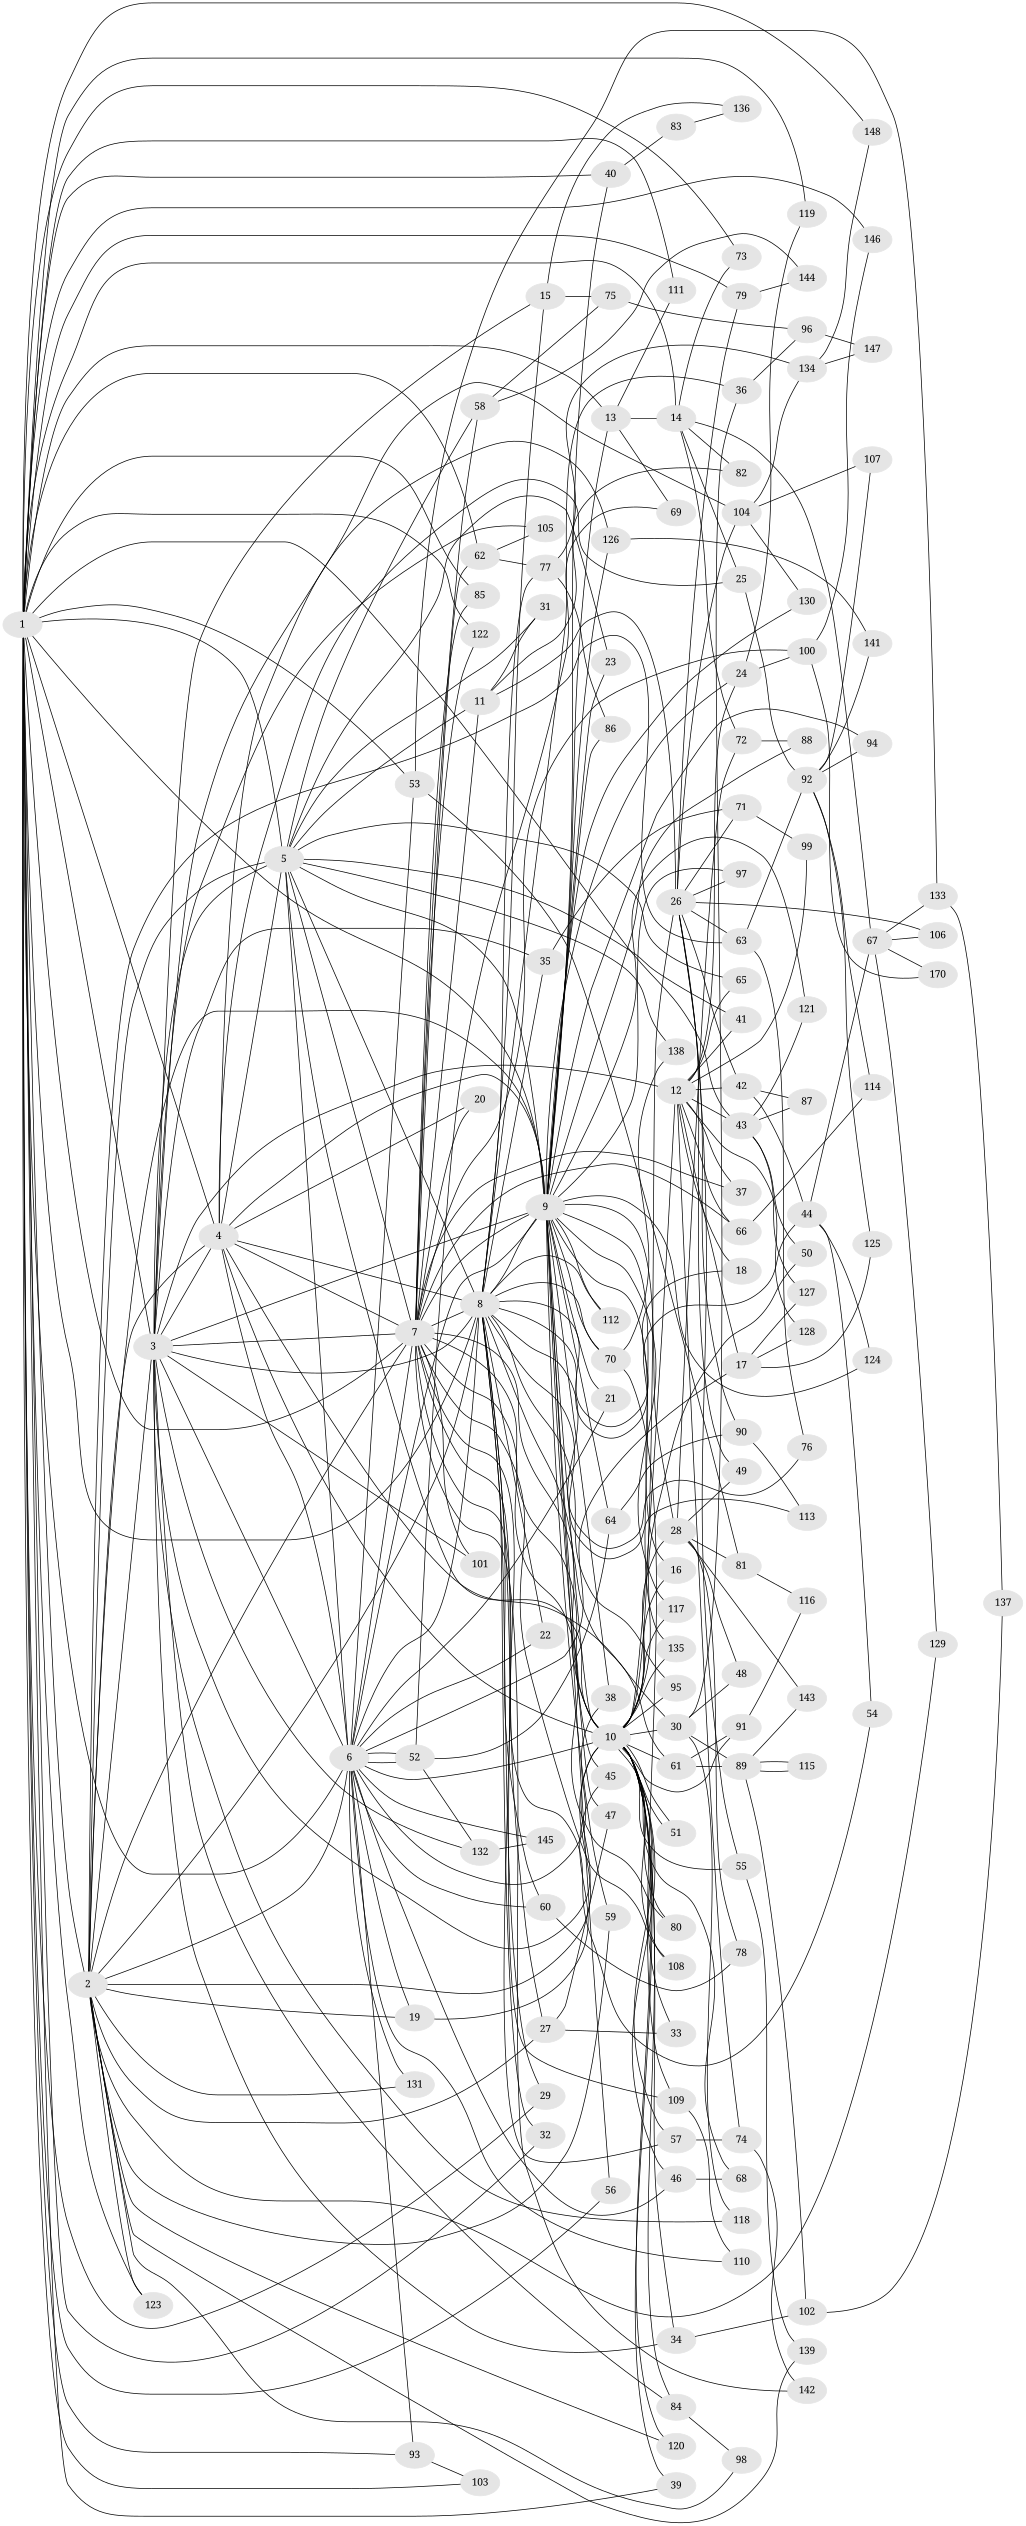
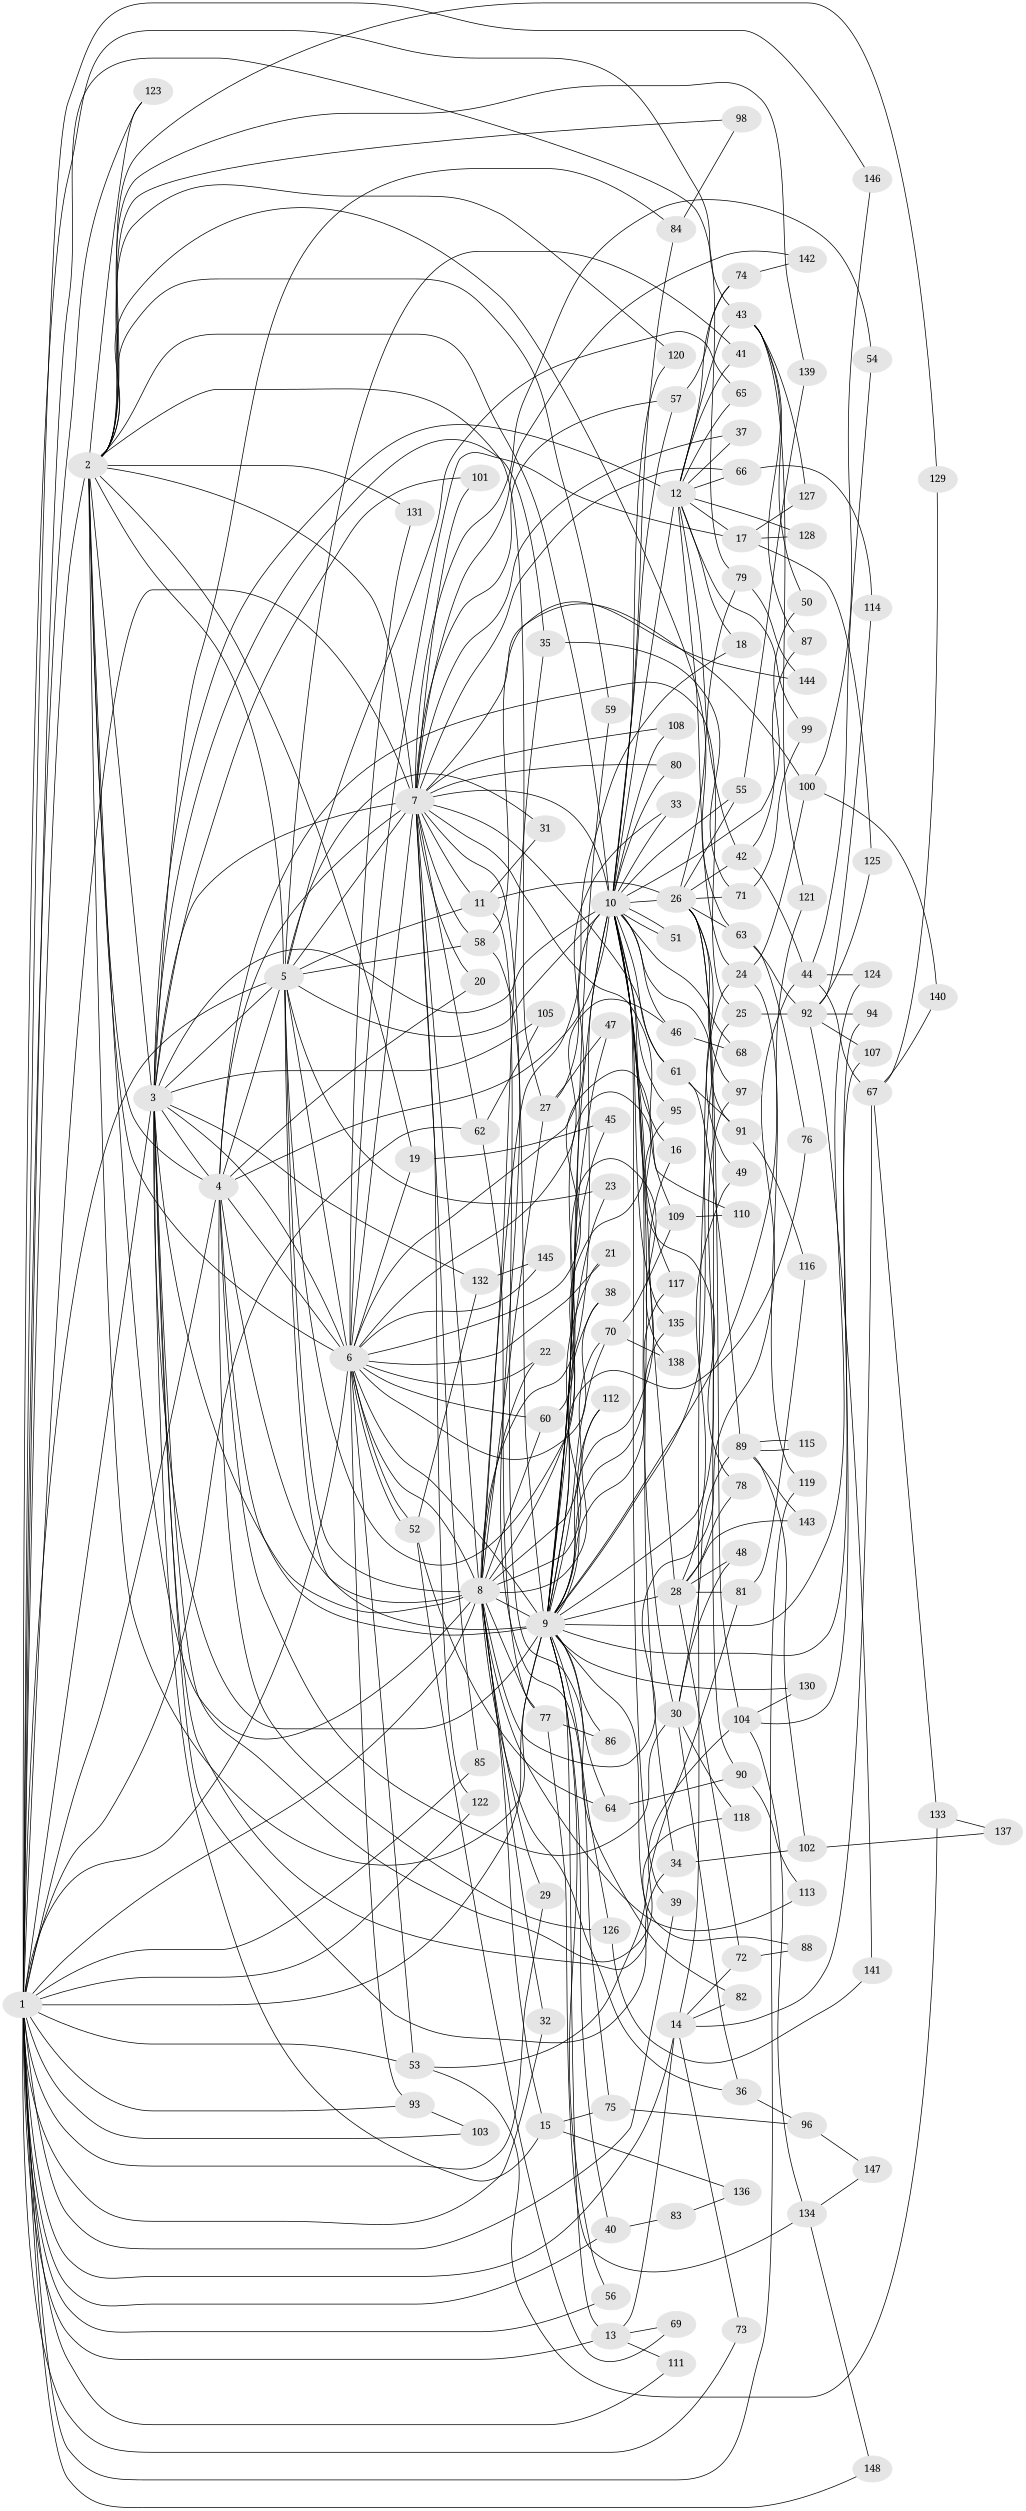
(938, 936) -> none
(938, 975) -> (938, 997)
